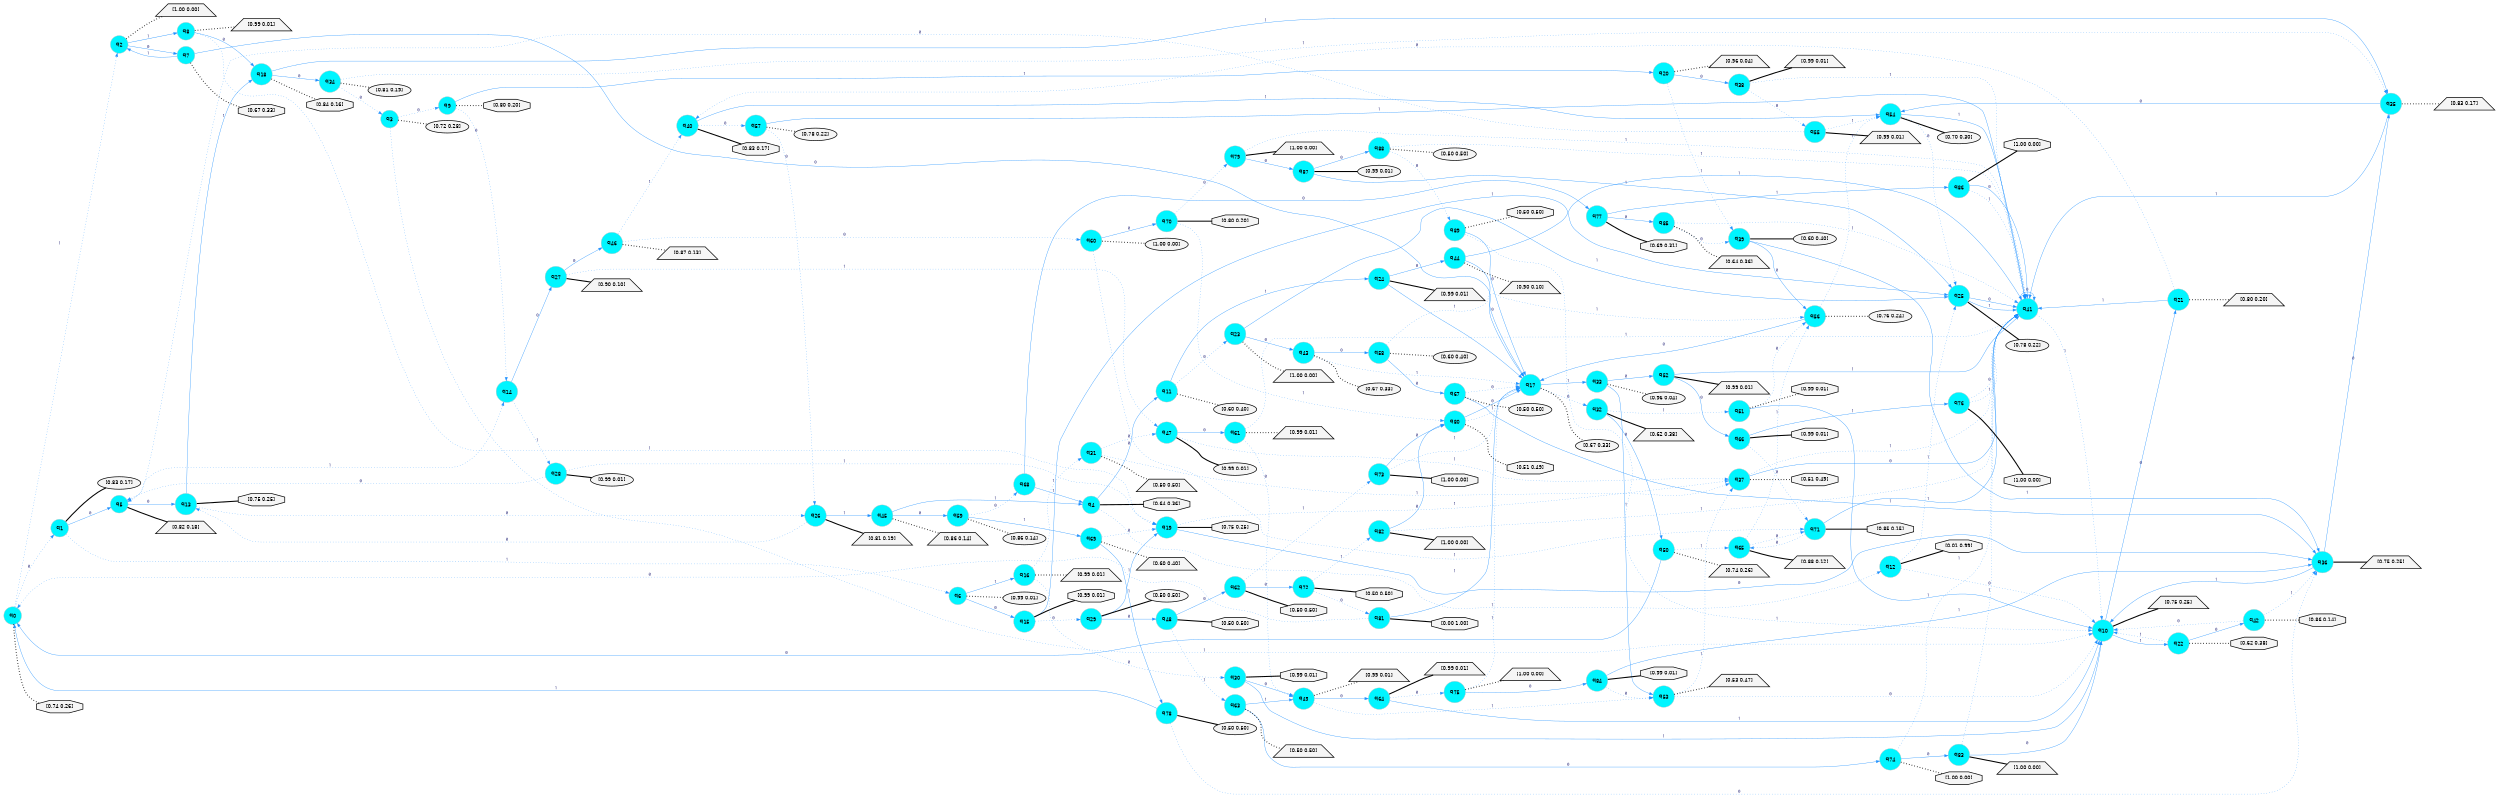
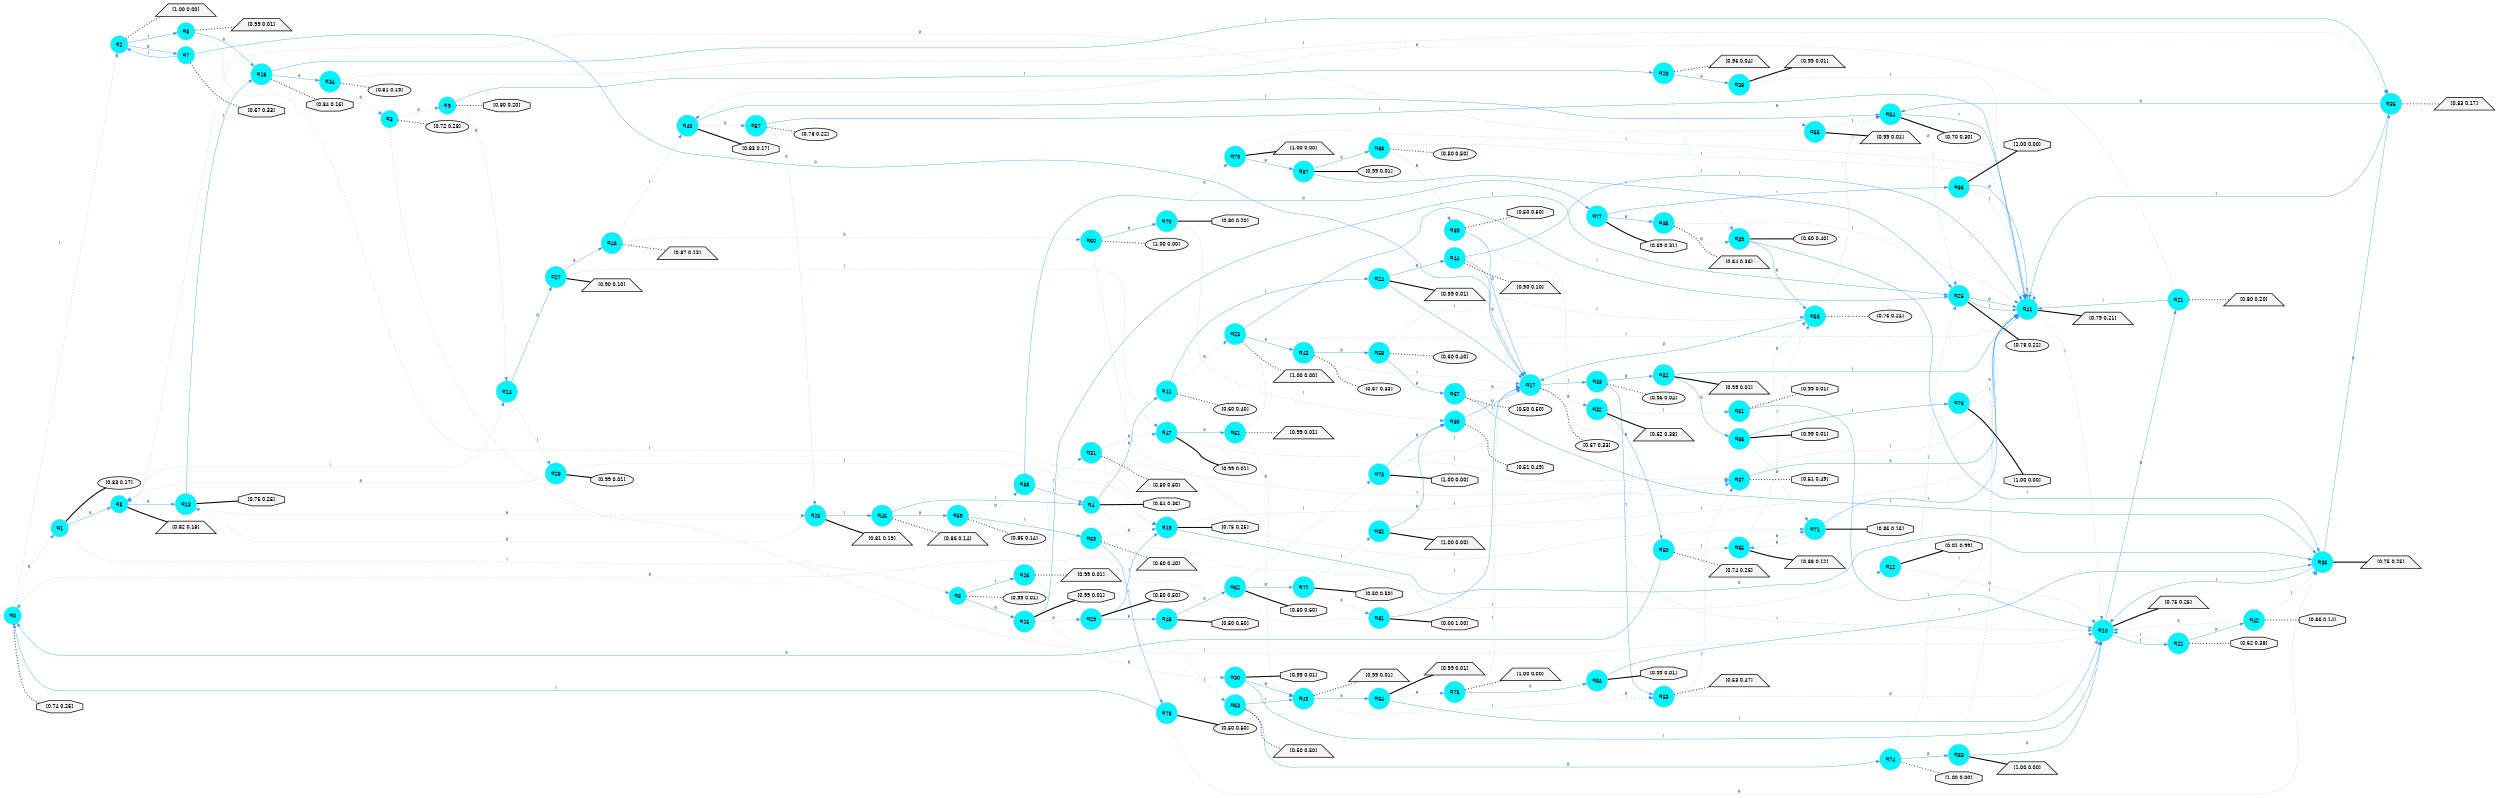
none -> (2103, 318)
